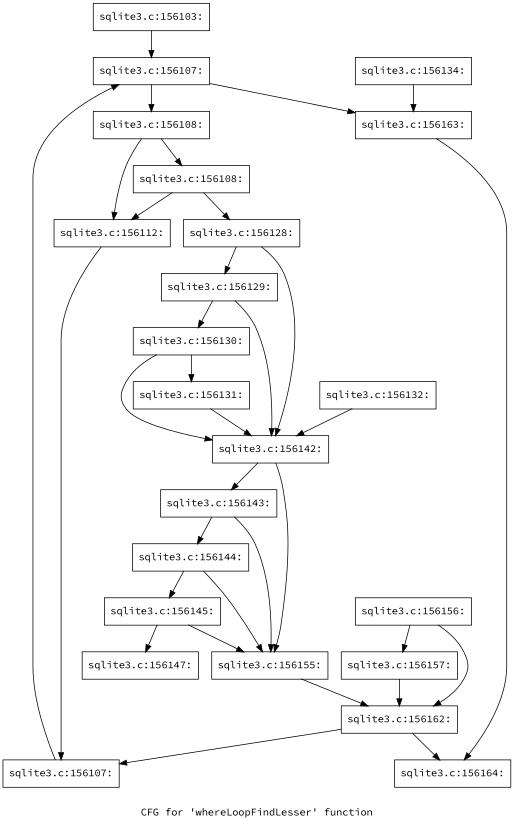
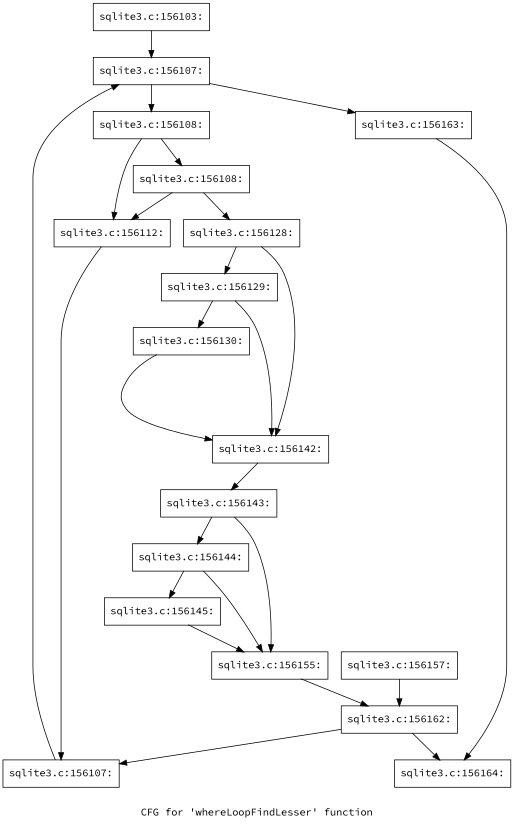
(413, 71) -> none
(191, 395) -> none
(378, 395) -> none
(288, 554) -> none
(413, 611) -> none
(140, 666) -> none
